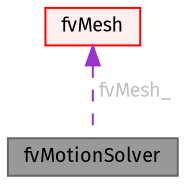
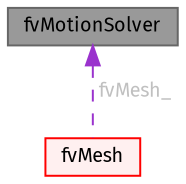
(93, 102) -> (93, 102)
